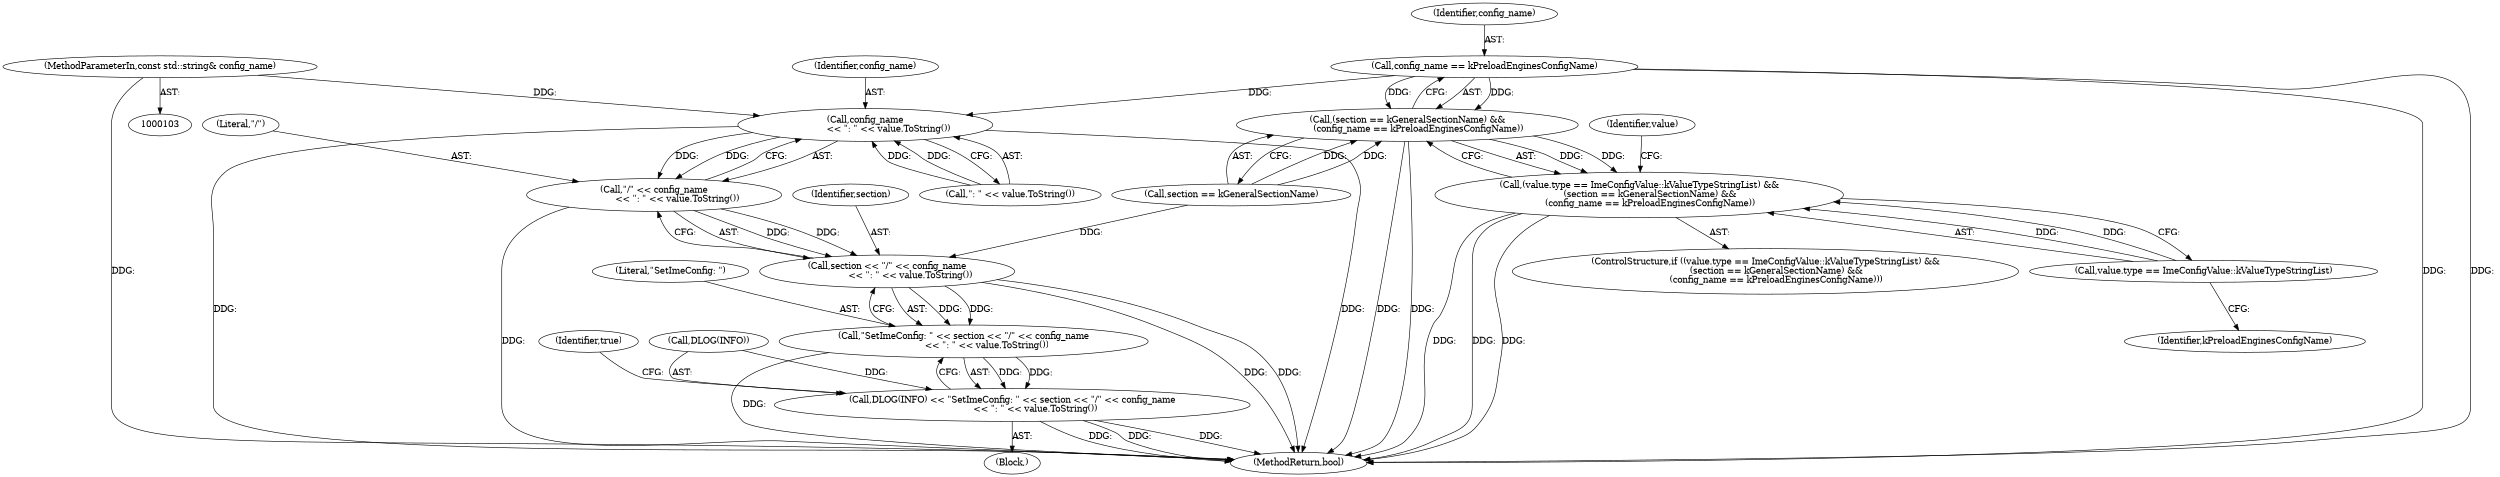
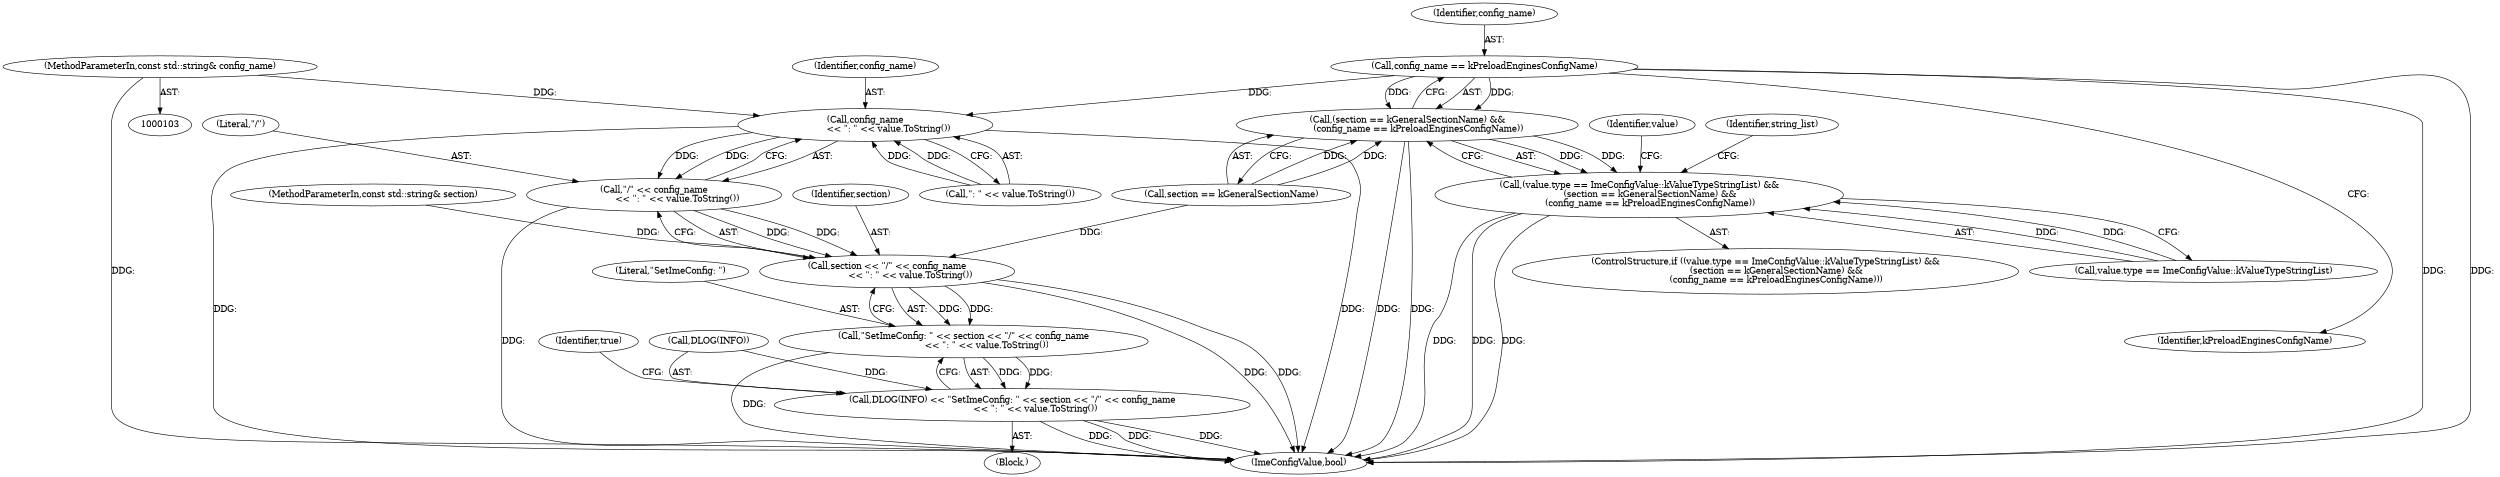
none -> (1772, 125)
none -> (373, 195)
(2223, 304) -> (2068, 125)
(1299, 463) -> (1299, 463)
